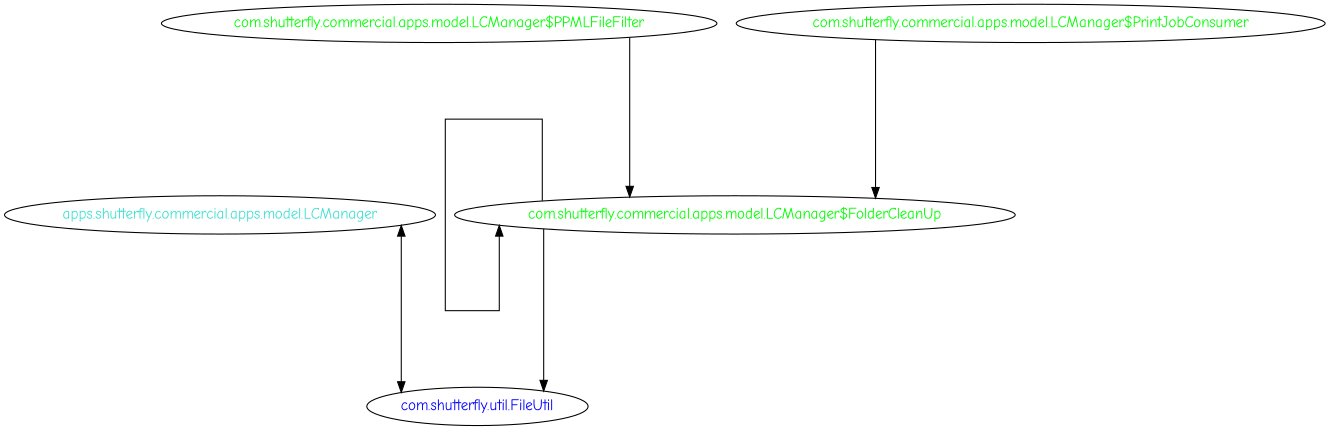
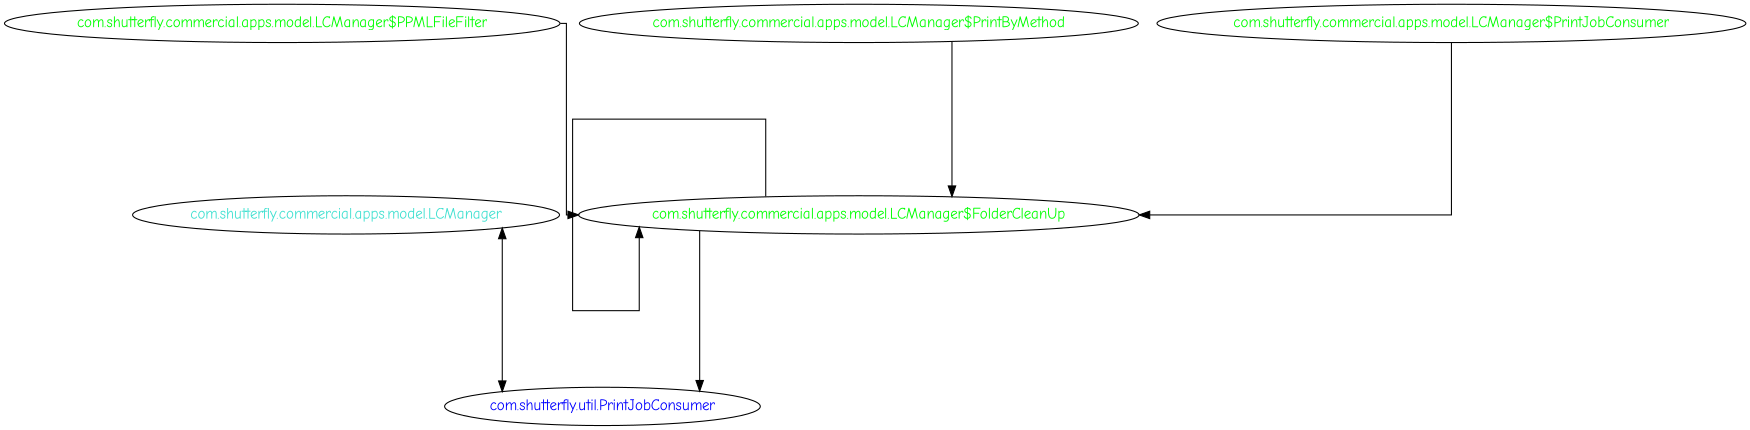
none -> (859, 23)
(220, 215) -> (346, 215)
(477, 406) -> (602, 406)
